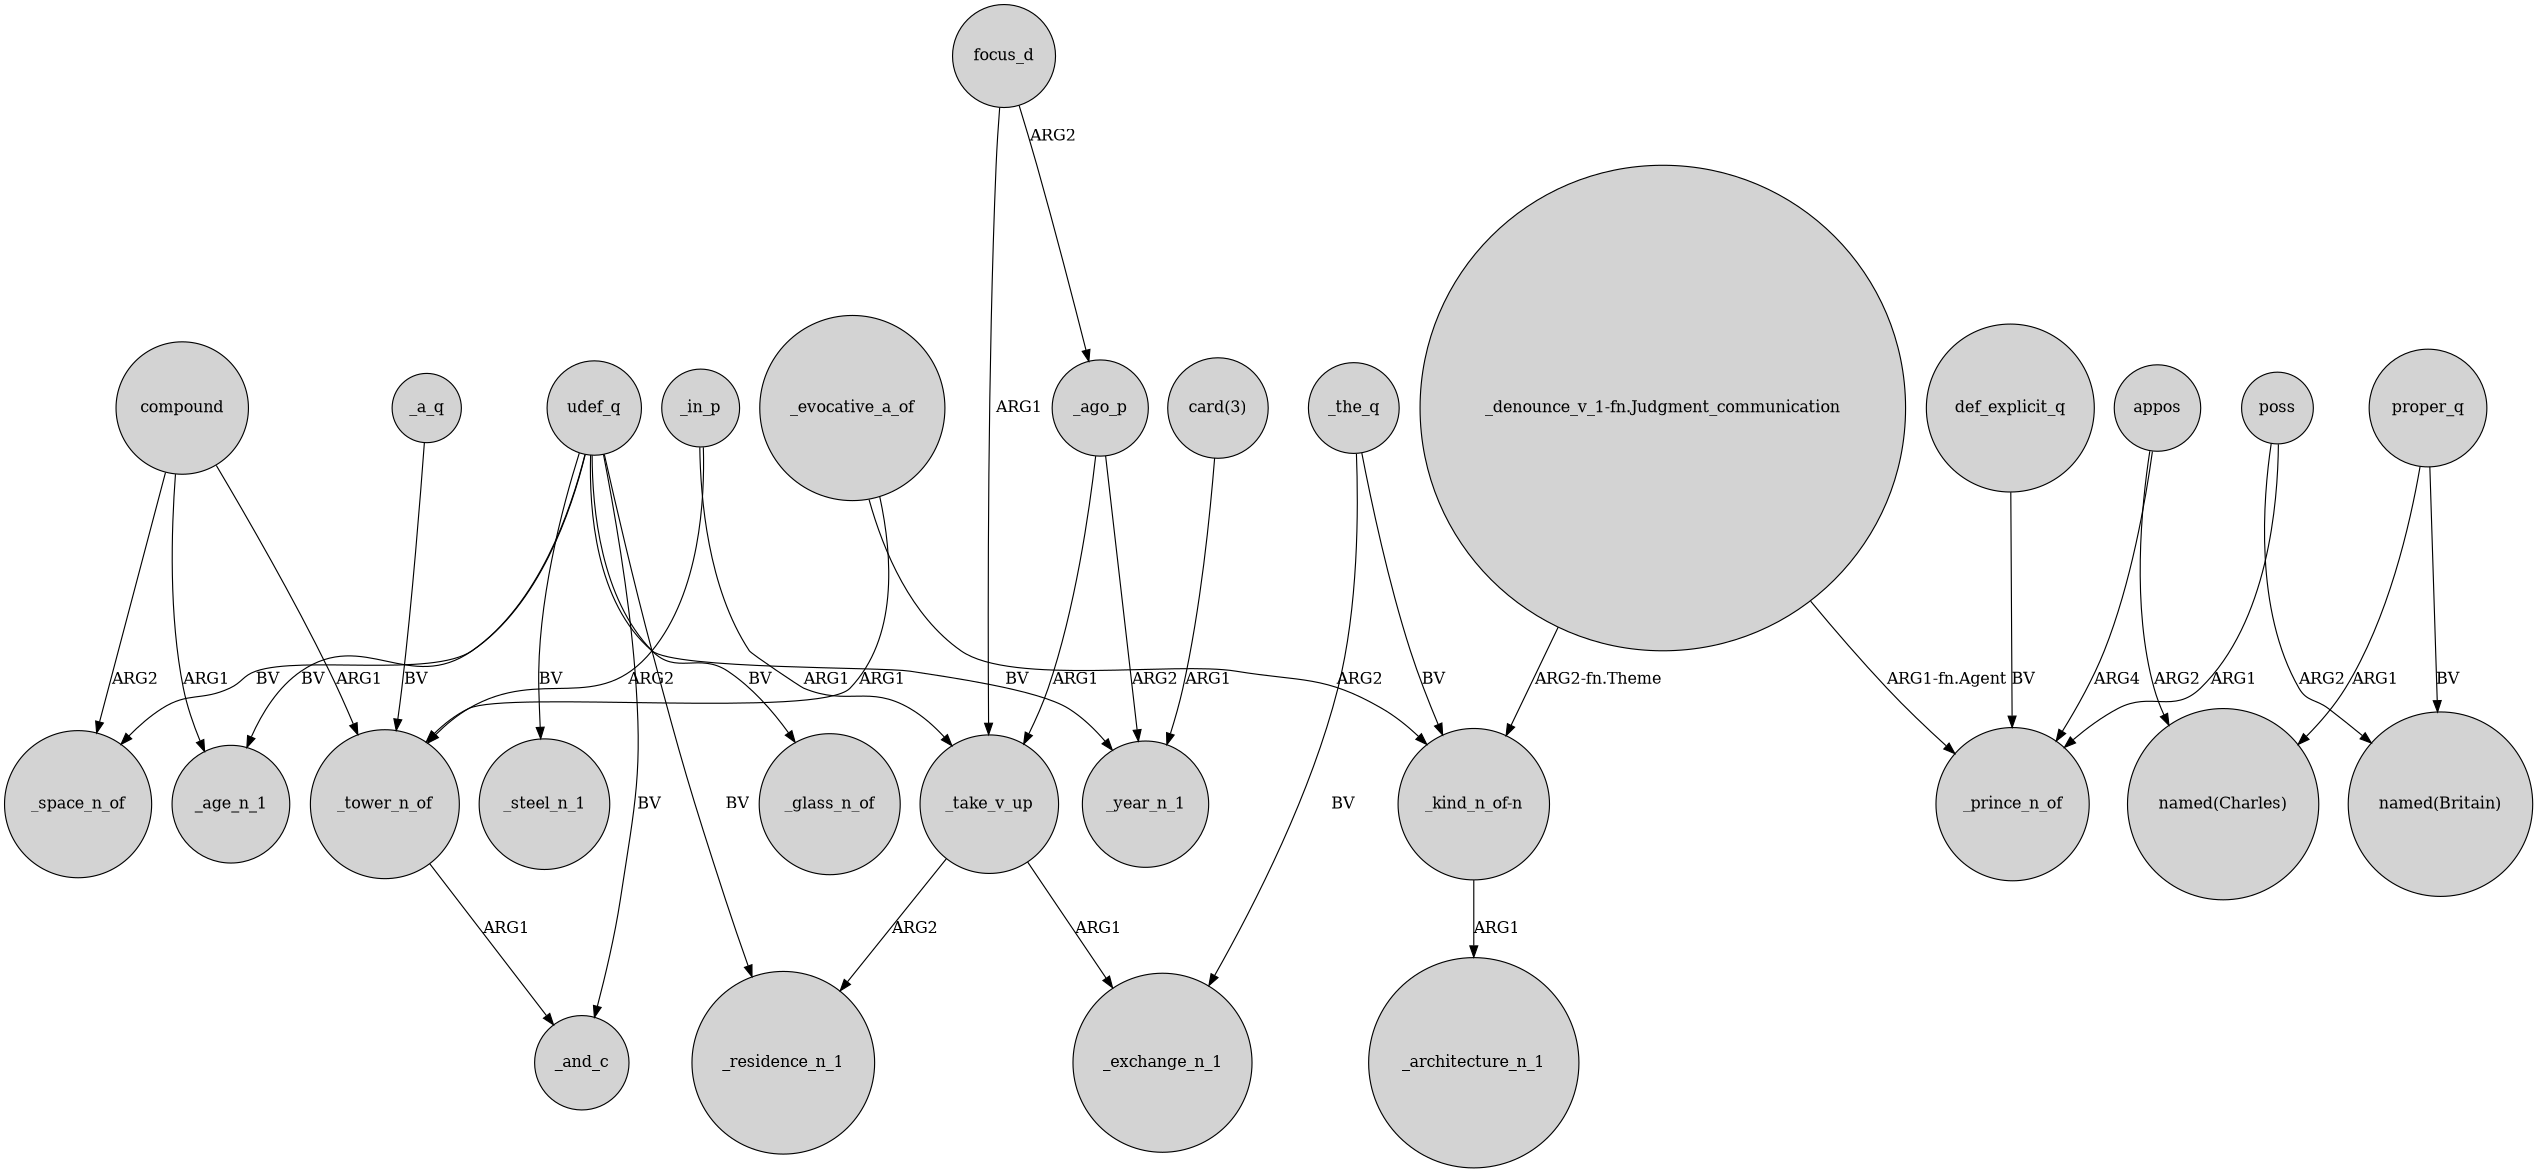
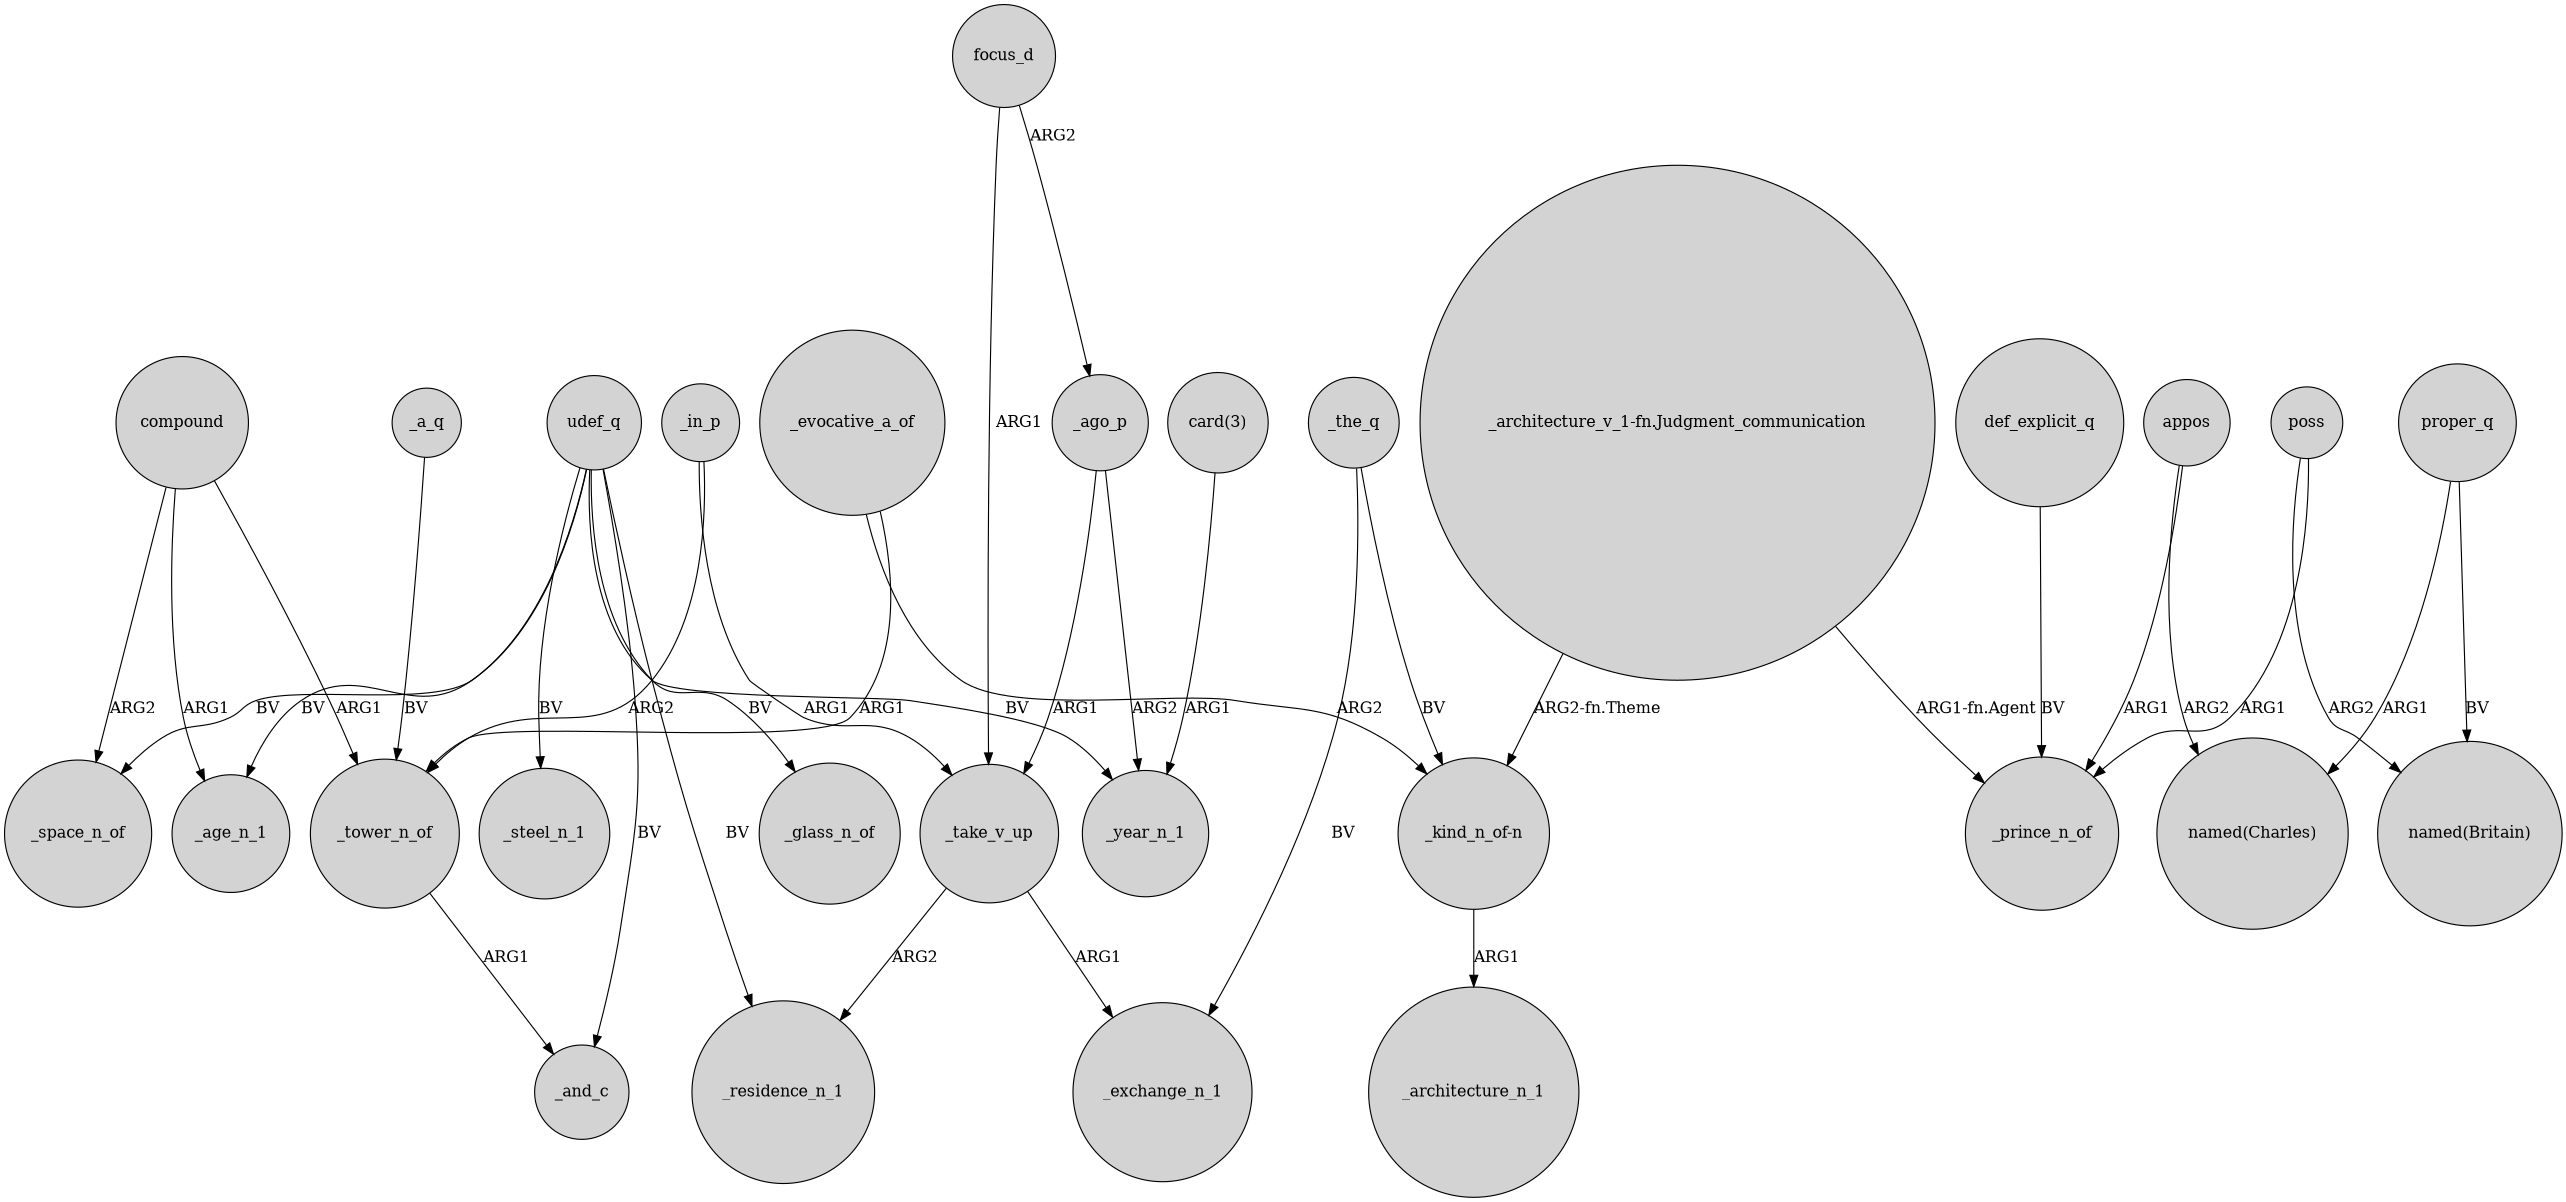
(1663, 408) -> (1678, 423)
(2117, 680) -> (2147, 709)
